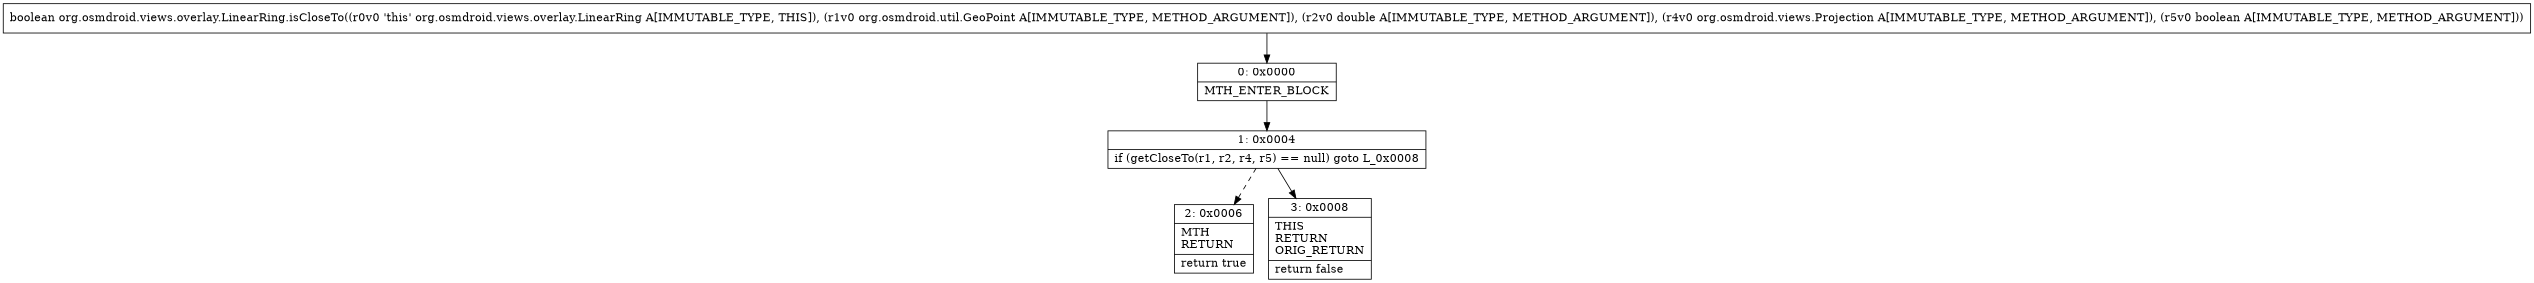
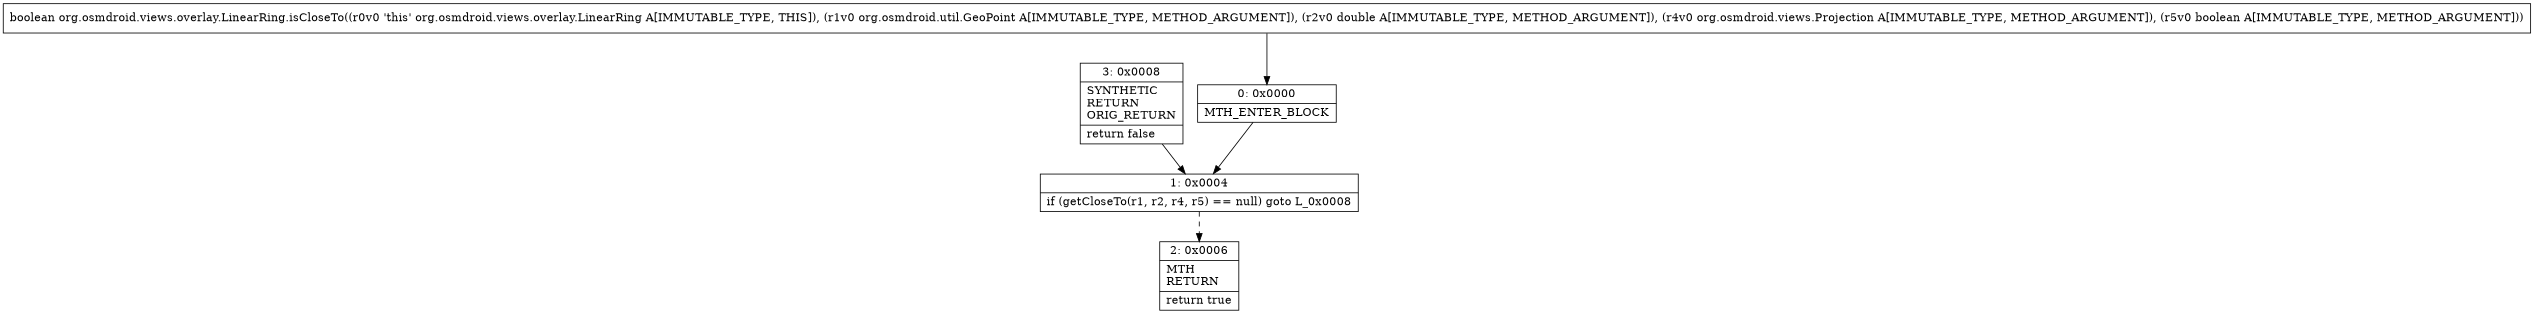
(1285, 180) -> (1171, 156)
(1290, 226) -> (1123, 91)
